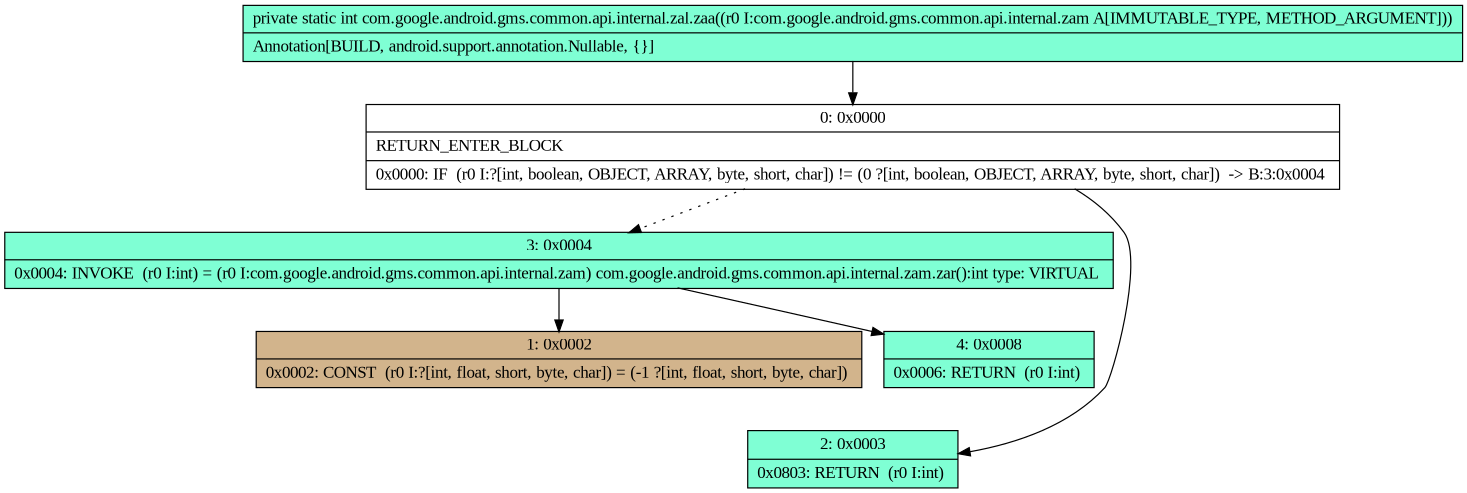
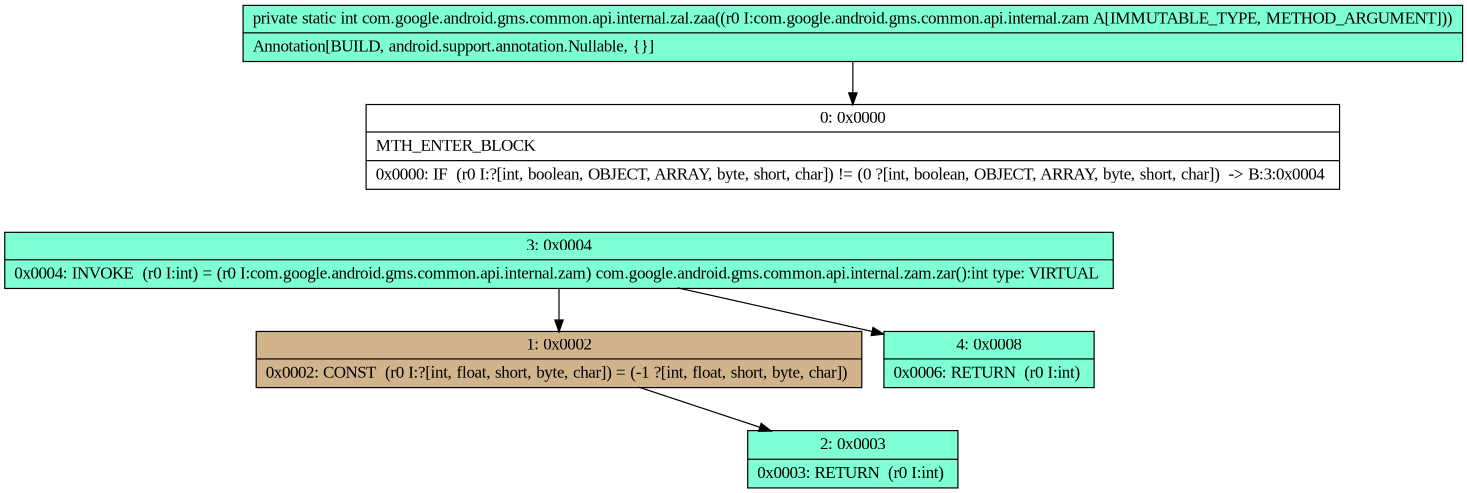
(469, 146) -> (456, 146)
(693, 209) -> none
(1117, 353) -> (699, 407)
(853, 473) -> (853, 473)
